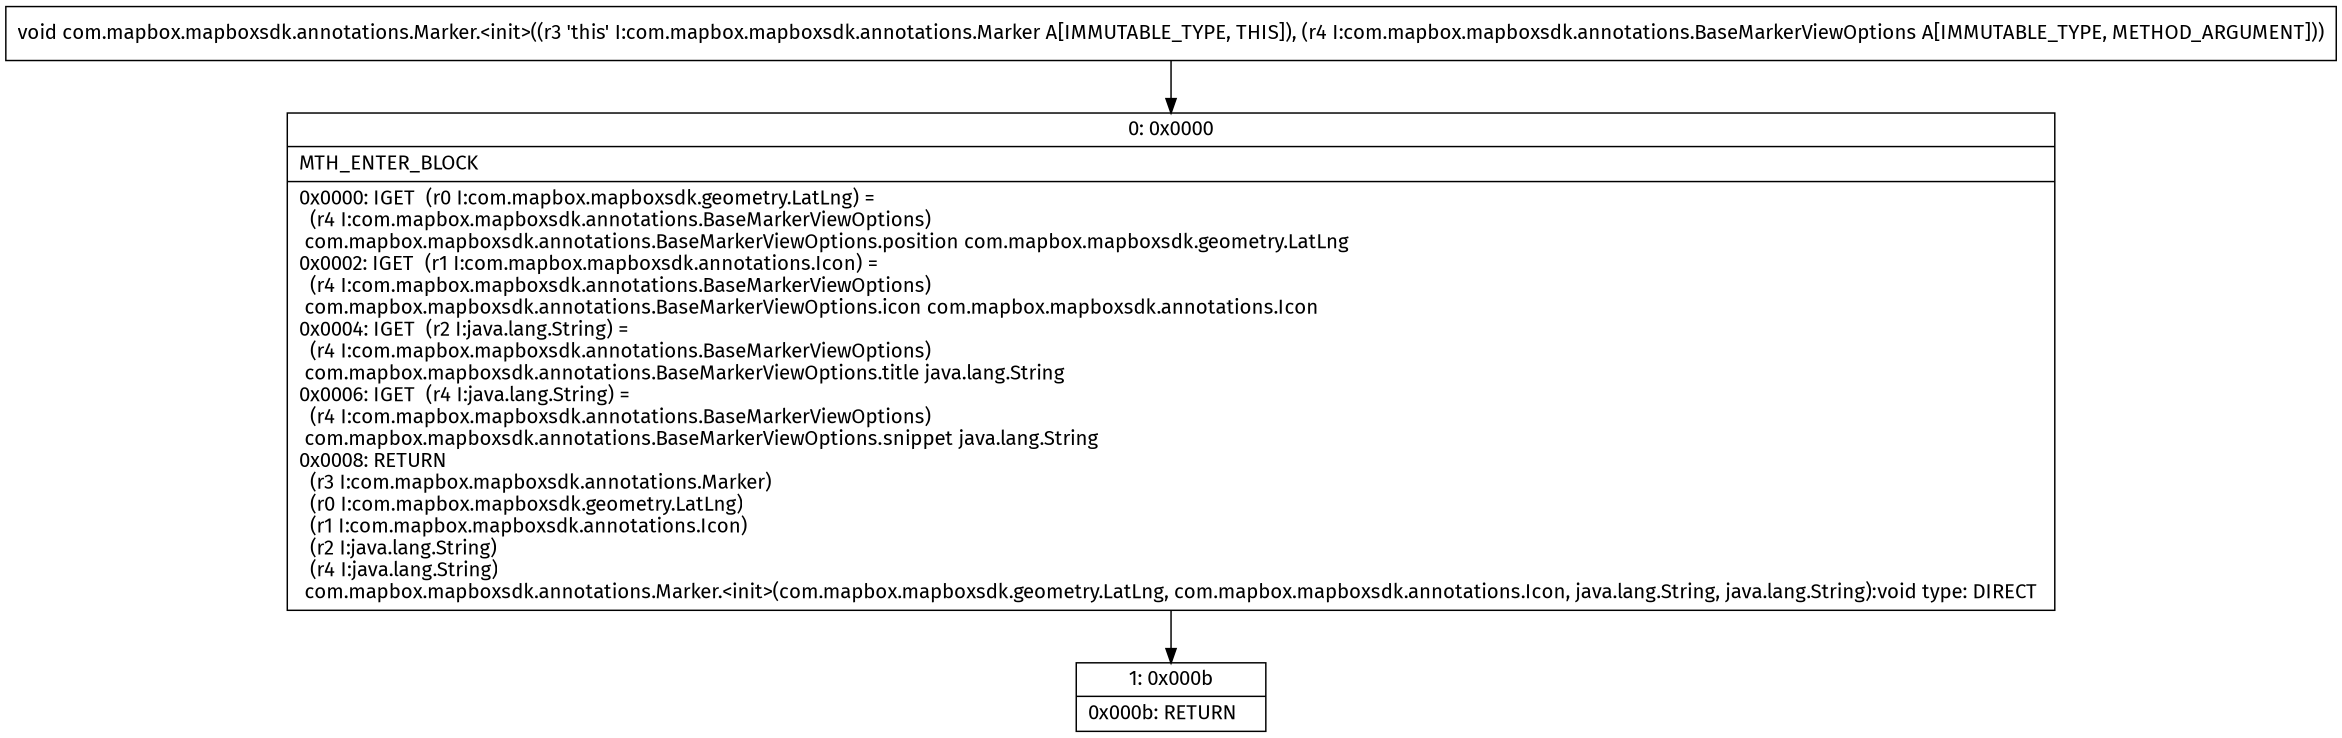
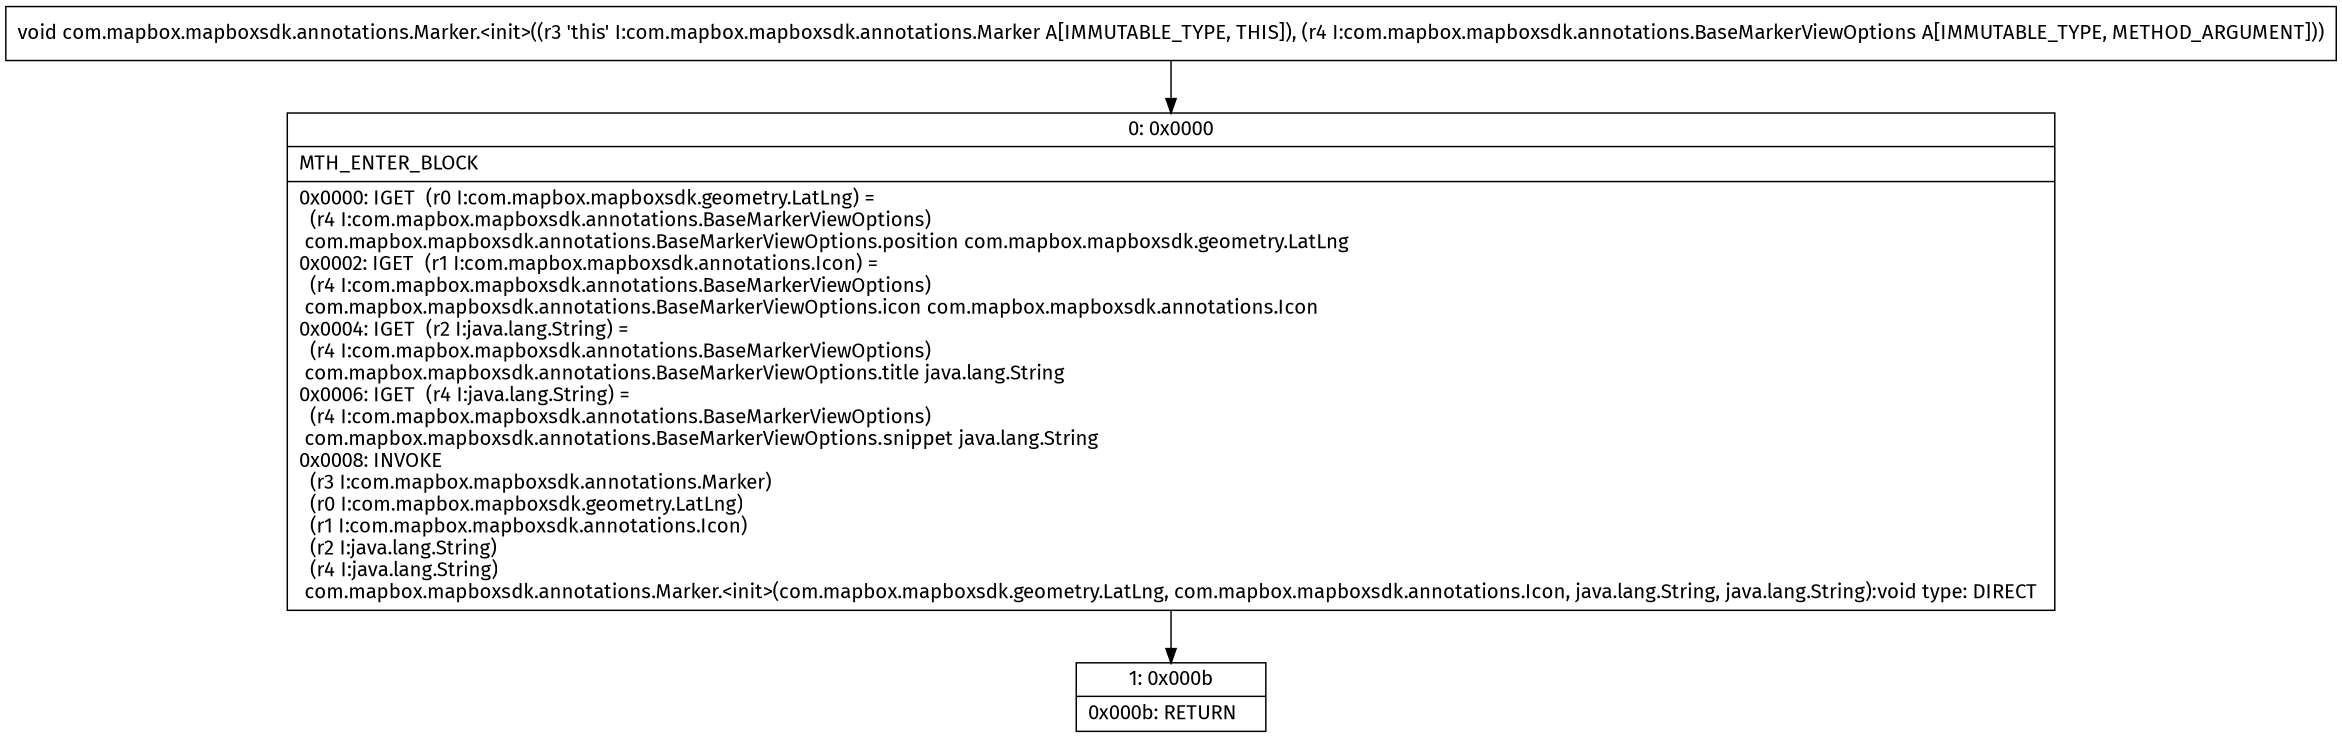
(378, 461) -> (376, 461)
